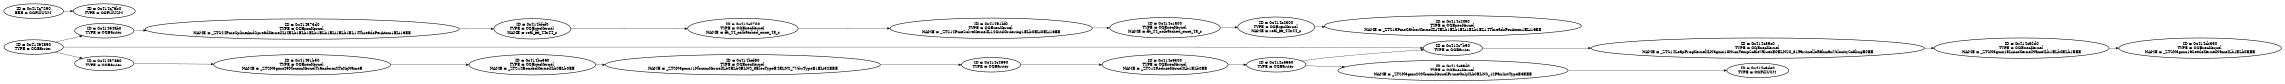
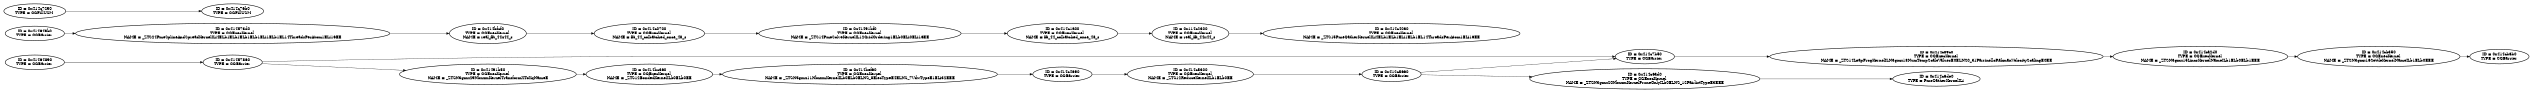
(34, 11) -> (35, 11)
(1276, 27) -> (1190, 33)
(68, 39) -> none
(742, 47) -> (937, 57)
none -> (2499, 57)
(1758, 70) -> (1936, 79)
